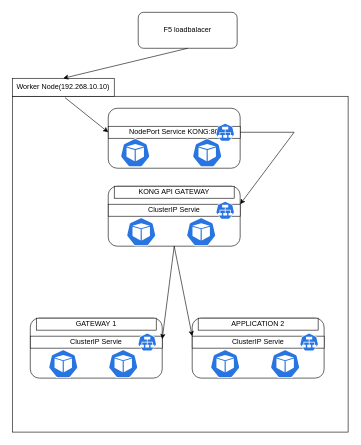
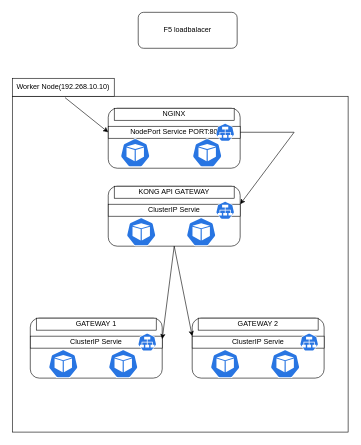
(125, 63) -> none
none -> (174, 114)
(174, 132) -> (174, 132)
(258, 324) -> (258, 324)
